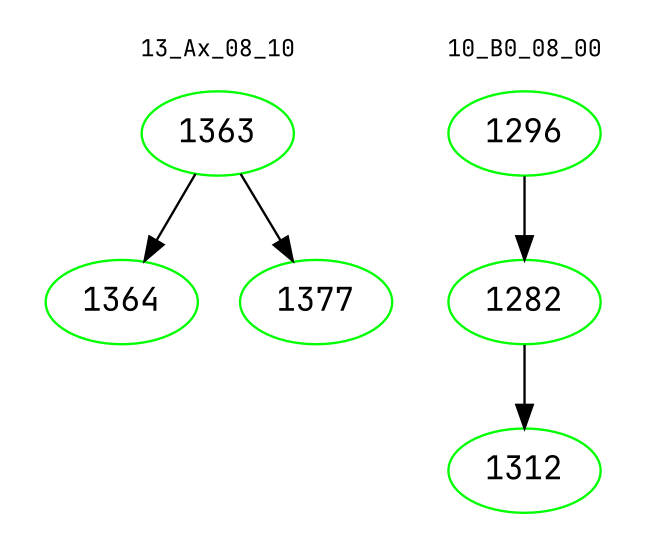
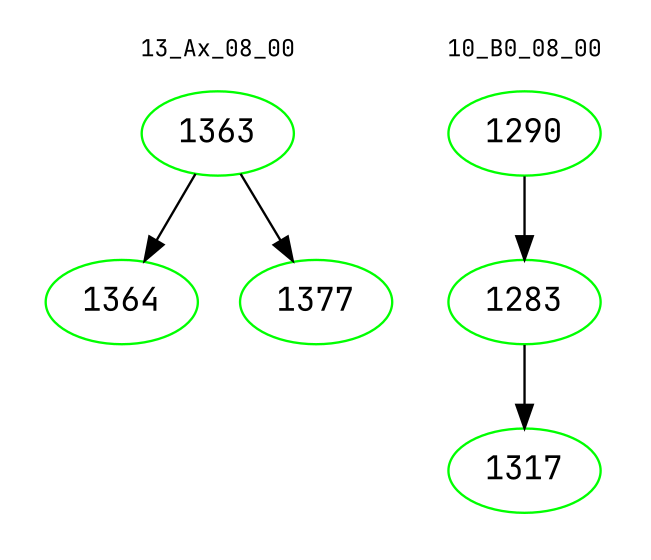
(219, 50) -> (219, 50)
(525, 133) -> (525, 133)
(525, 302) -> (525, 302)
(525, 471) -> (525, 471)
